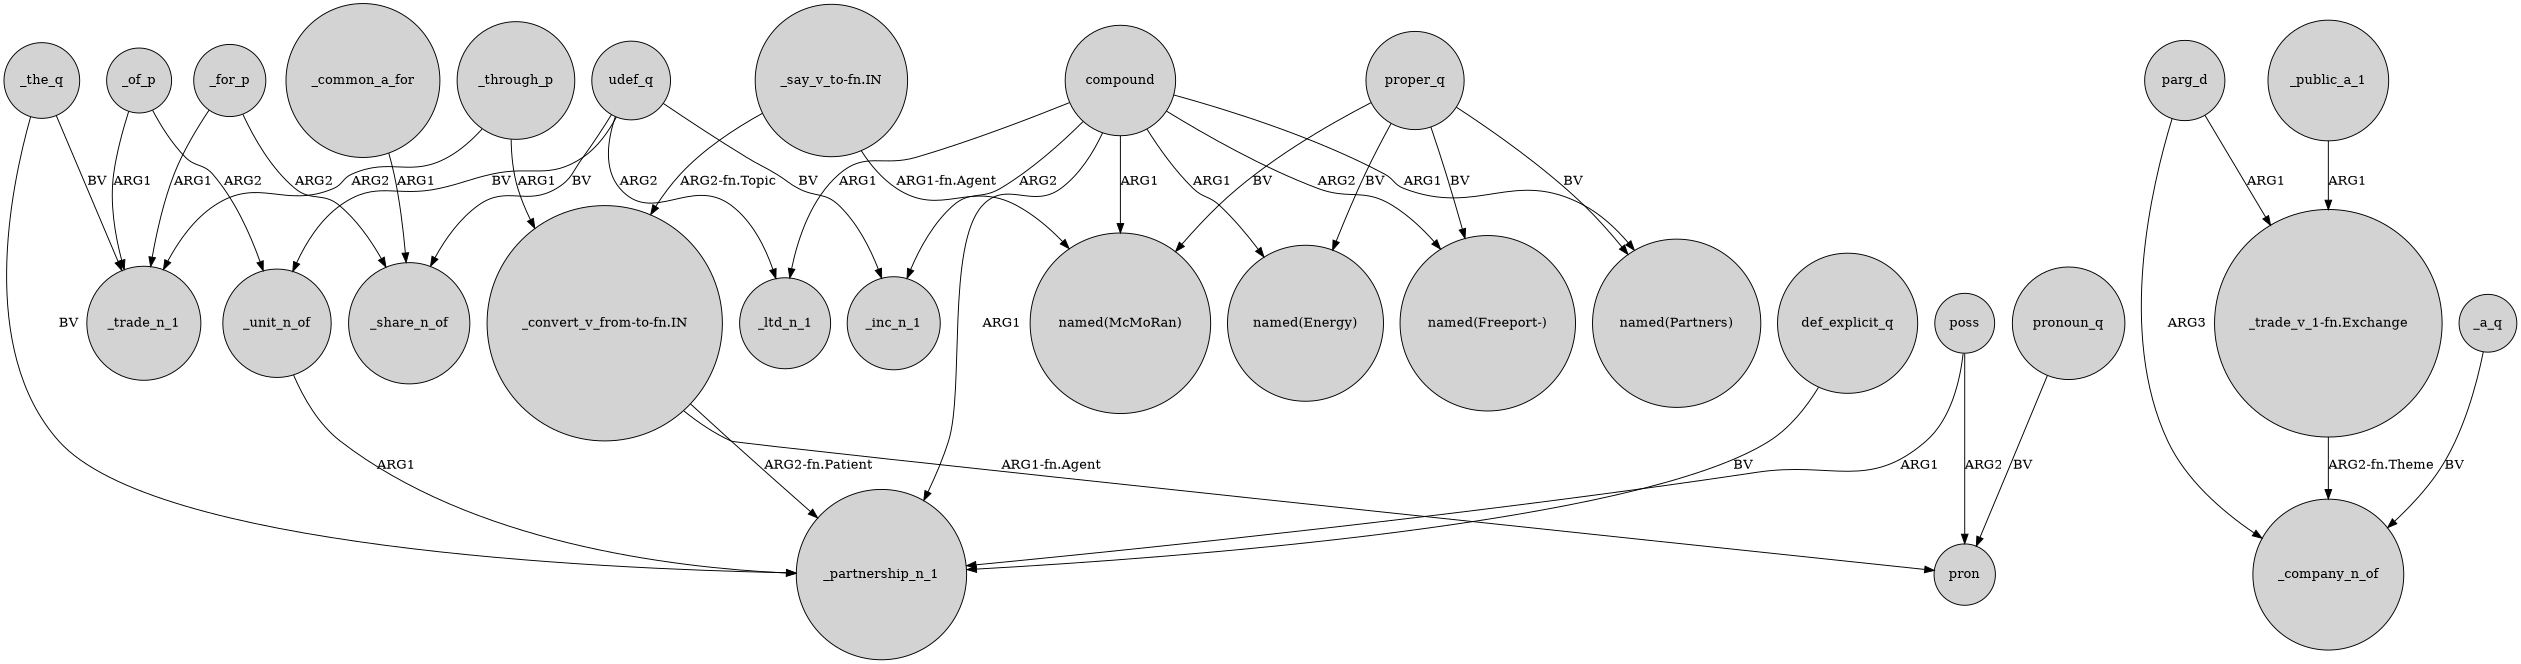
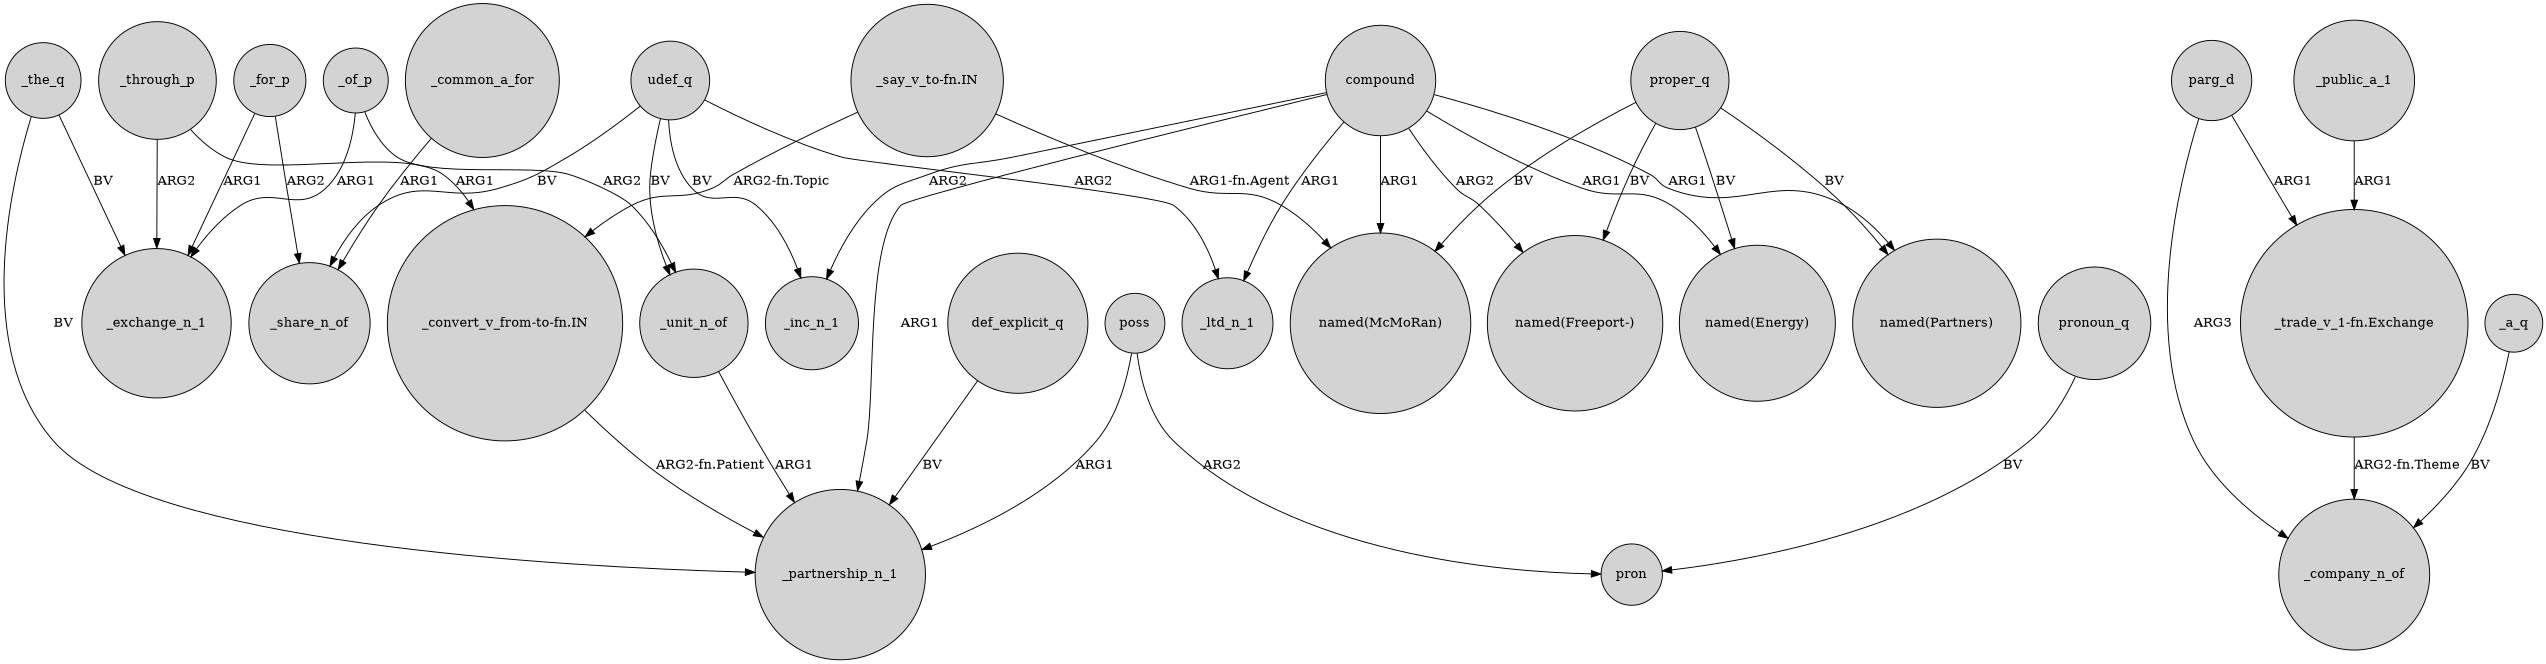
(144, 323) -> (157, 323)
(1300, 503) -> none
